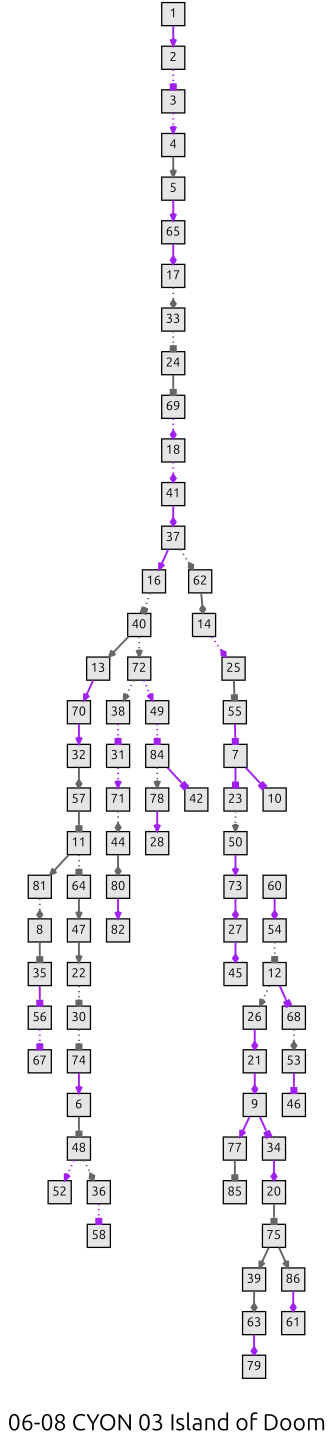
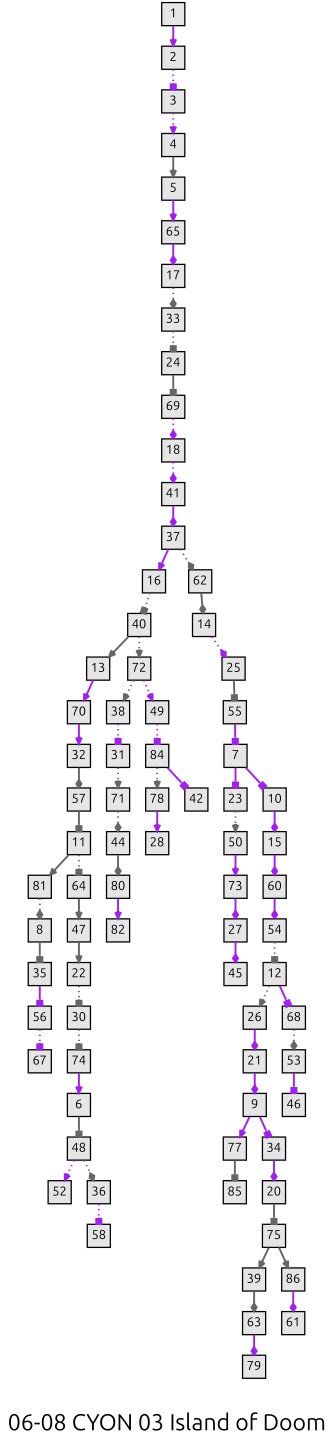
(118, 774) -> (118, 774)
none -> (275, 843)
